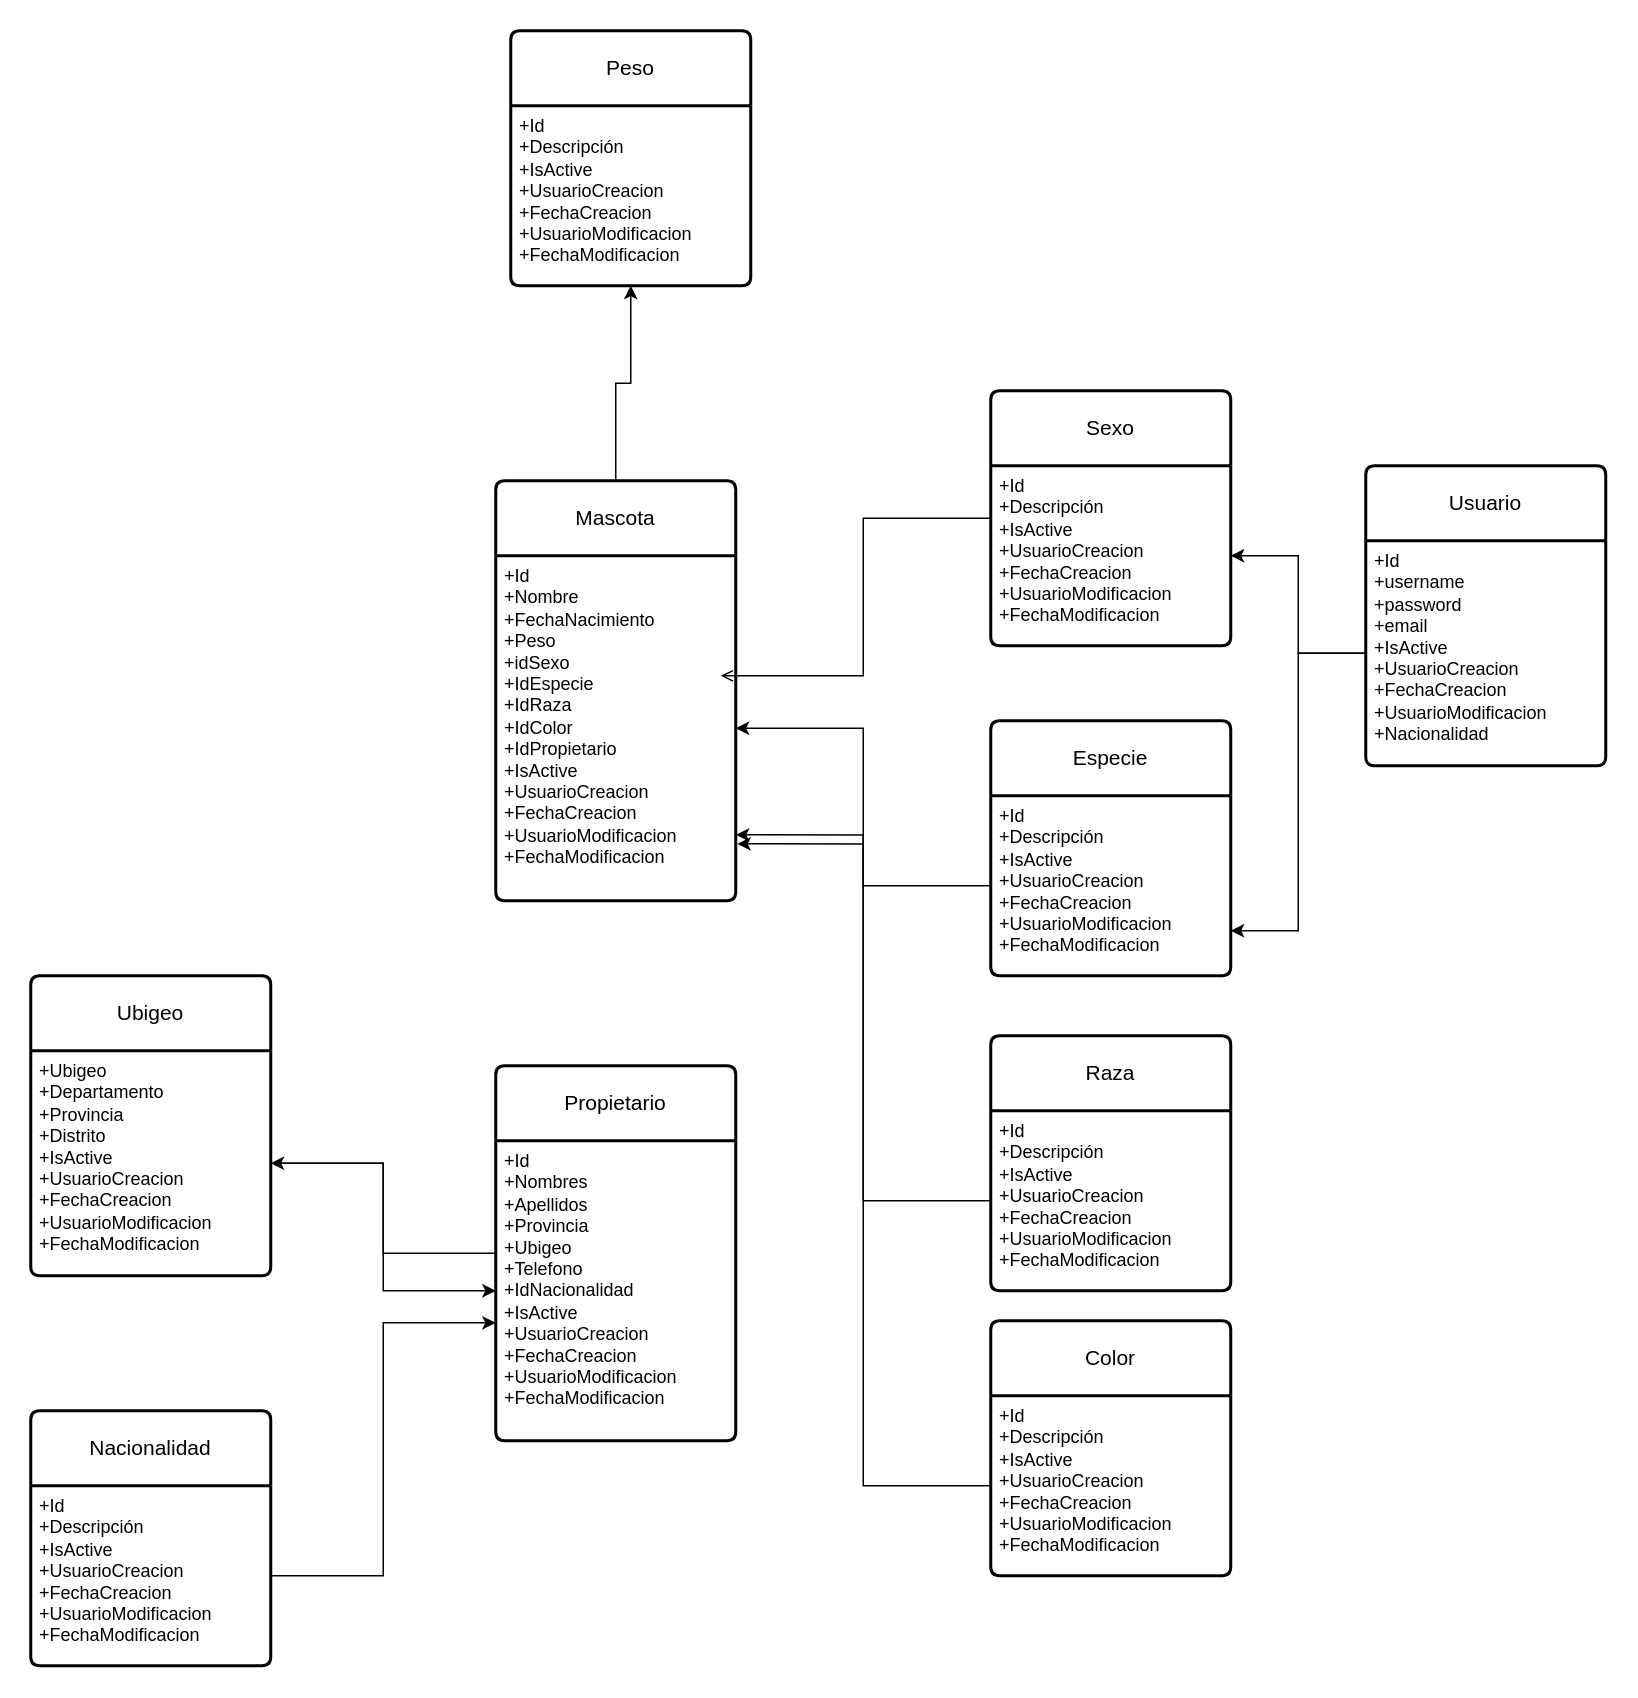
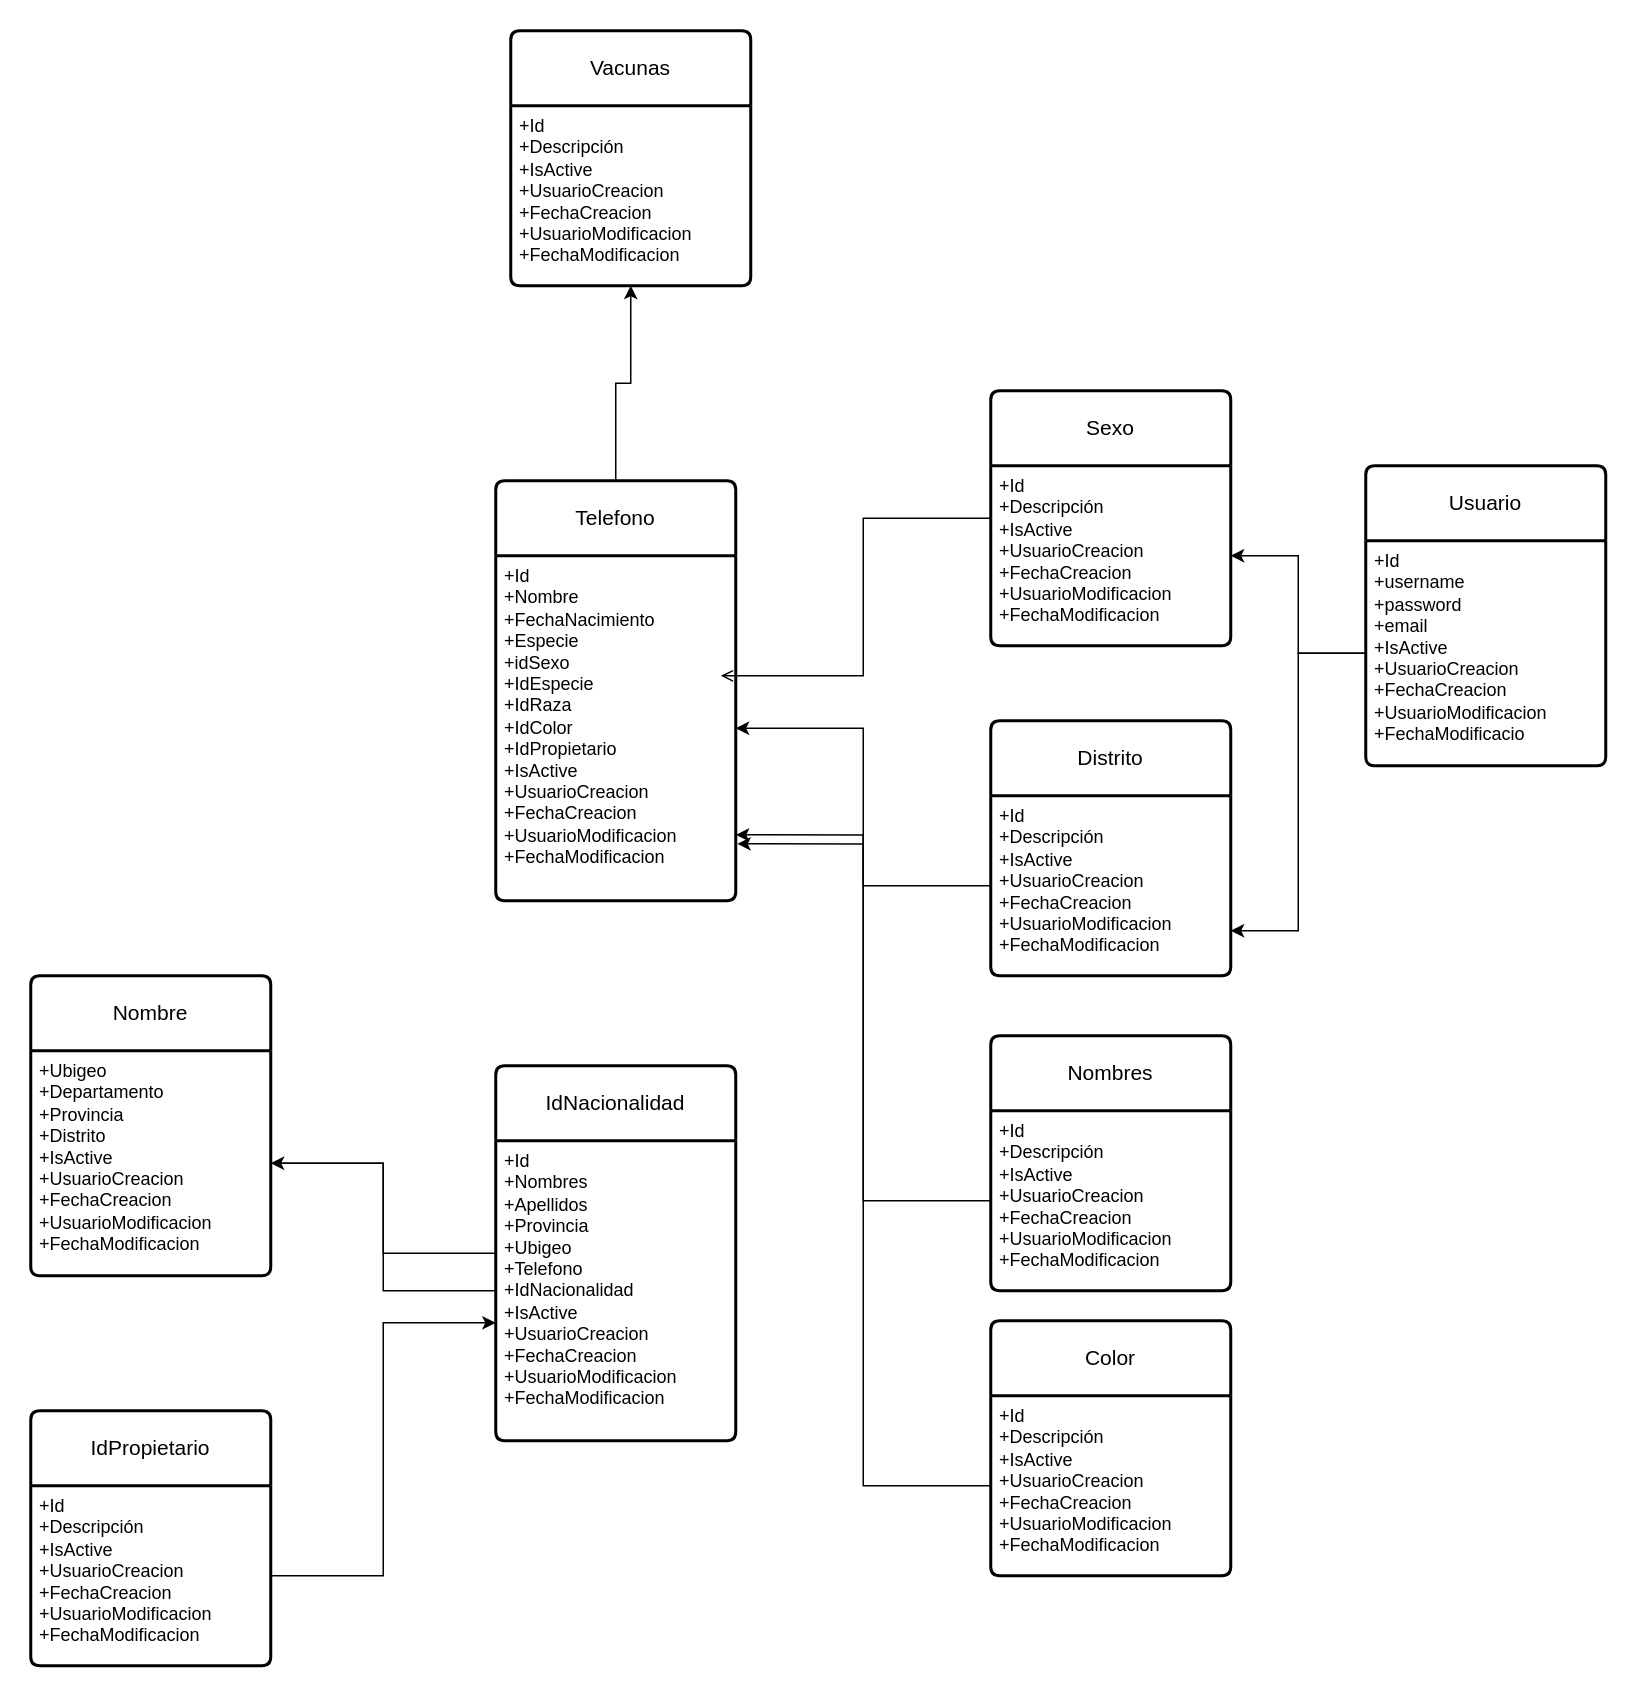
(631, 68) -> (631, 68)
(616, 518) -> (616, 518)
(1466, 648) -> (1466, 648)
(596, 717) -> (596, 717)
(1111, 758) -> (1111, 758)
(151, 1013) -> (151, 1013)
(1111, 1073) -> (1111, 1073)
(616, 1103) -> (616, 1103)
(484, 1291) -> (487, 1291)
(151, 1448) -> (151, 1448)
